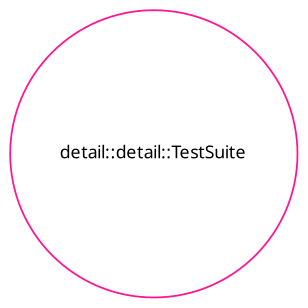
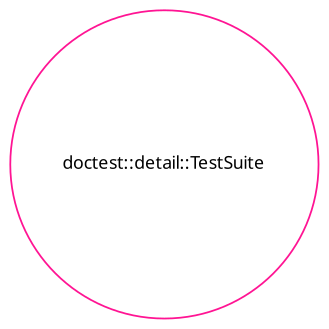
(154, 154) -> (164, 164)
